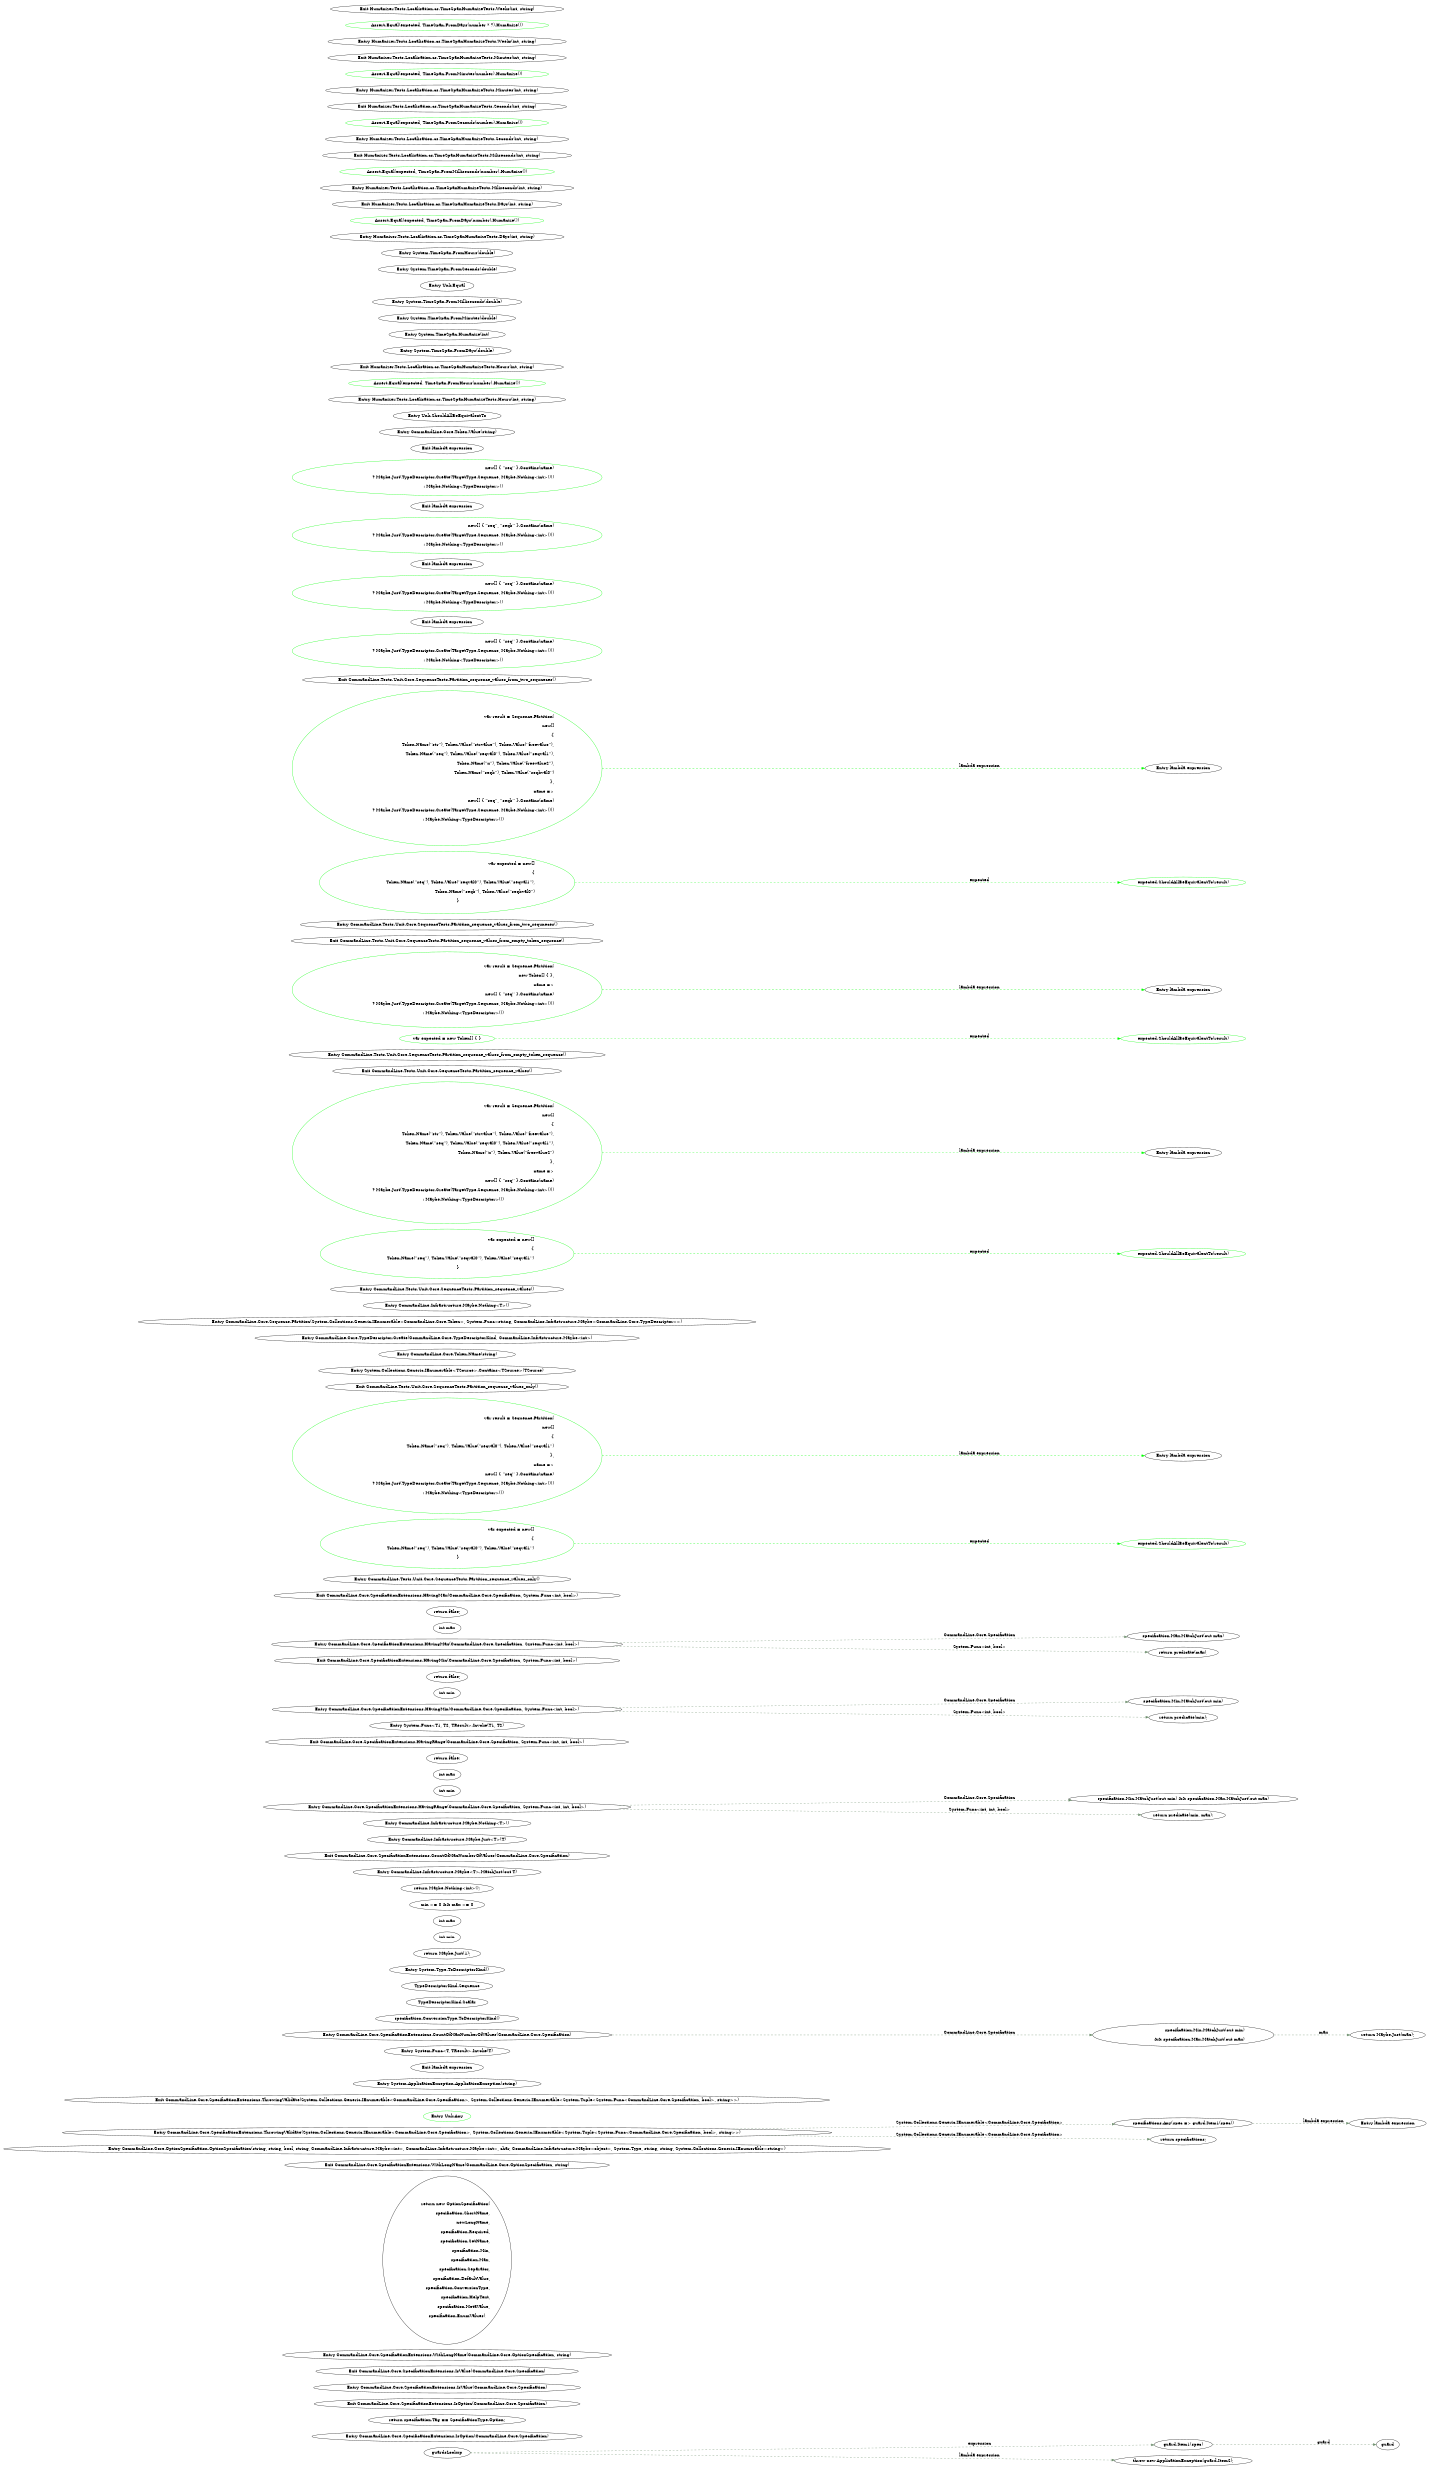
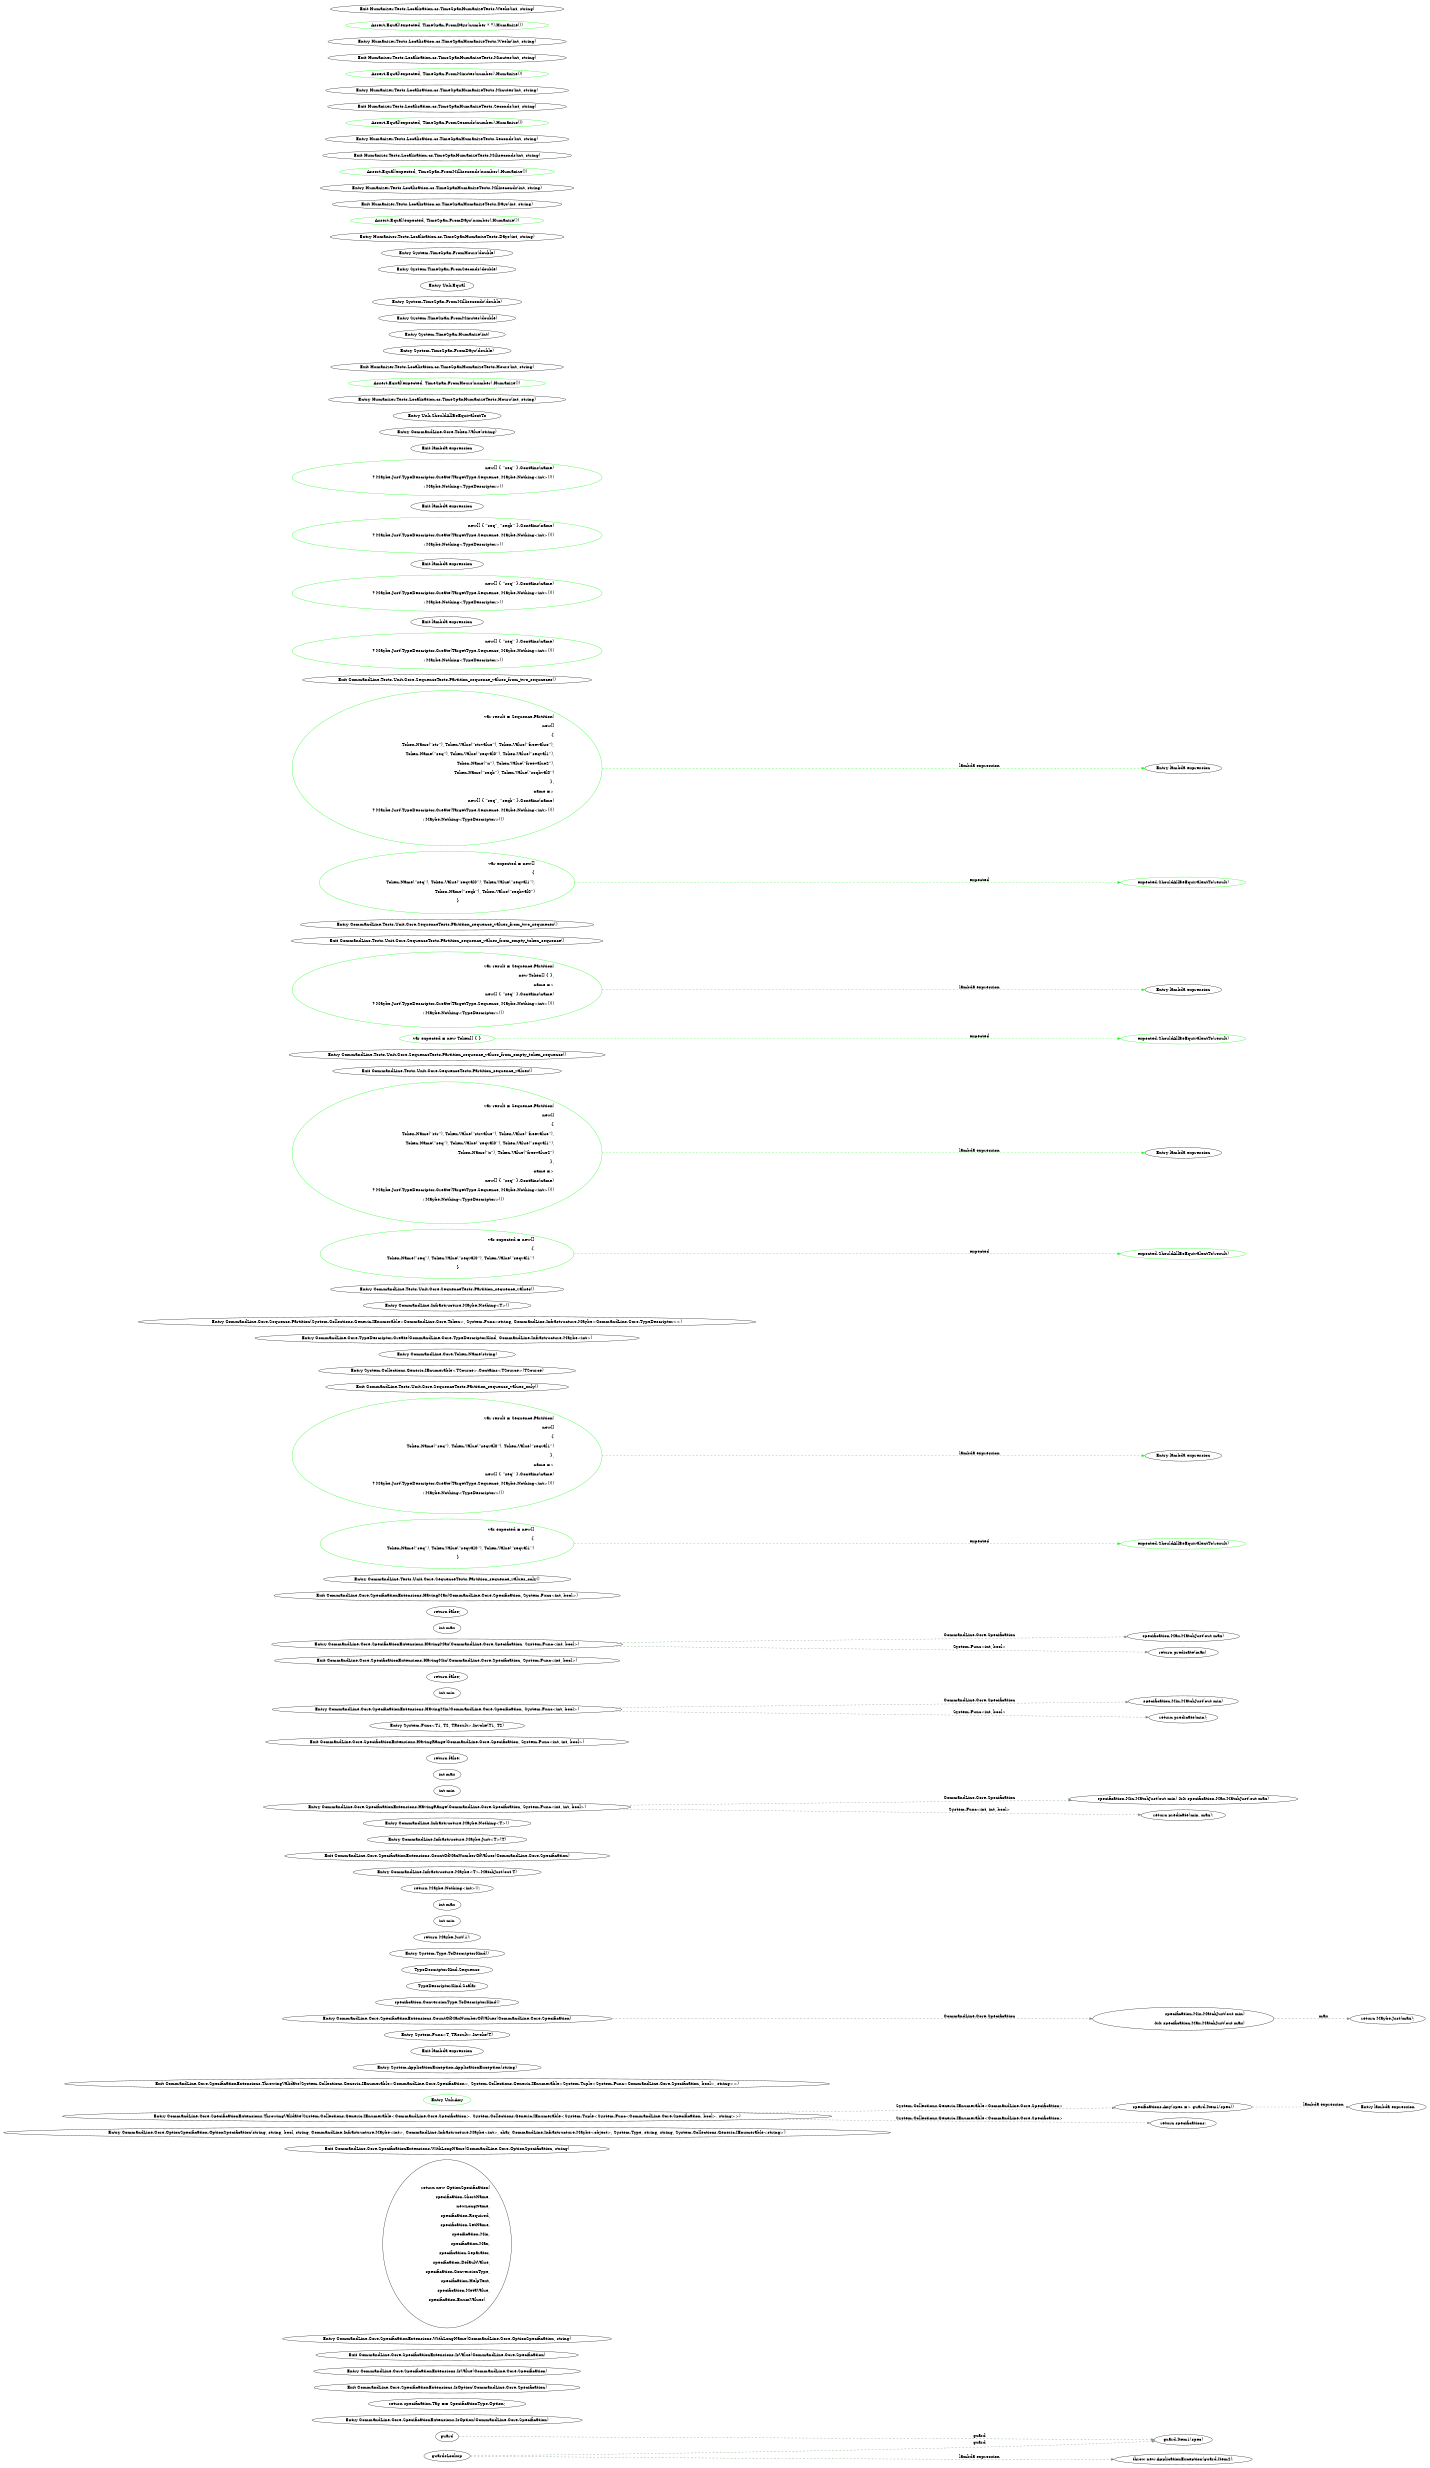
(447, 1905) -> none
(980, 2444) -> (980, 2443)
(1293, 2445) -> (805, 2438)
